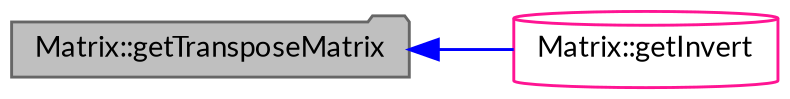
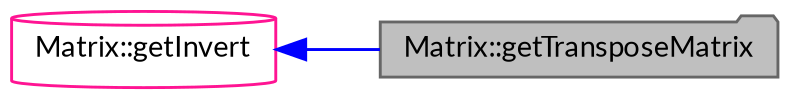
(476, 50) -> (343, 50)
